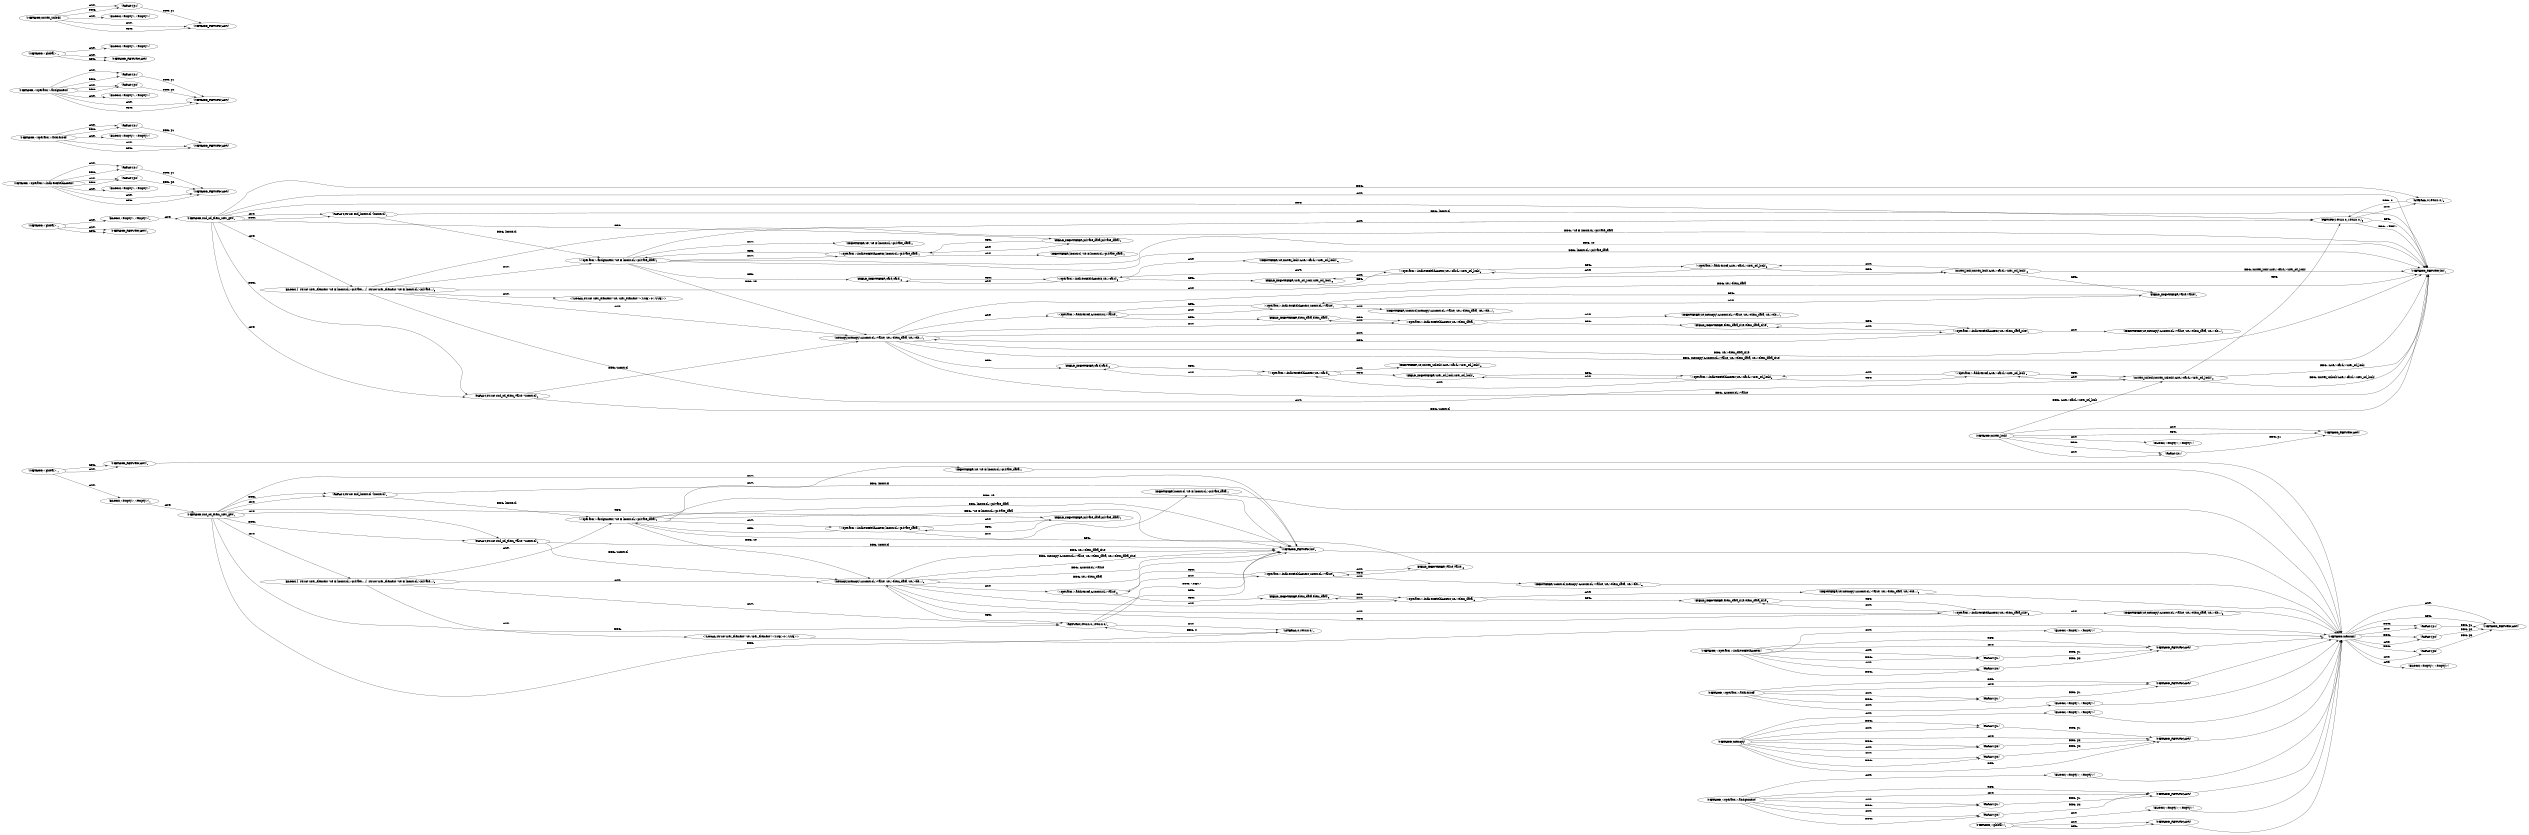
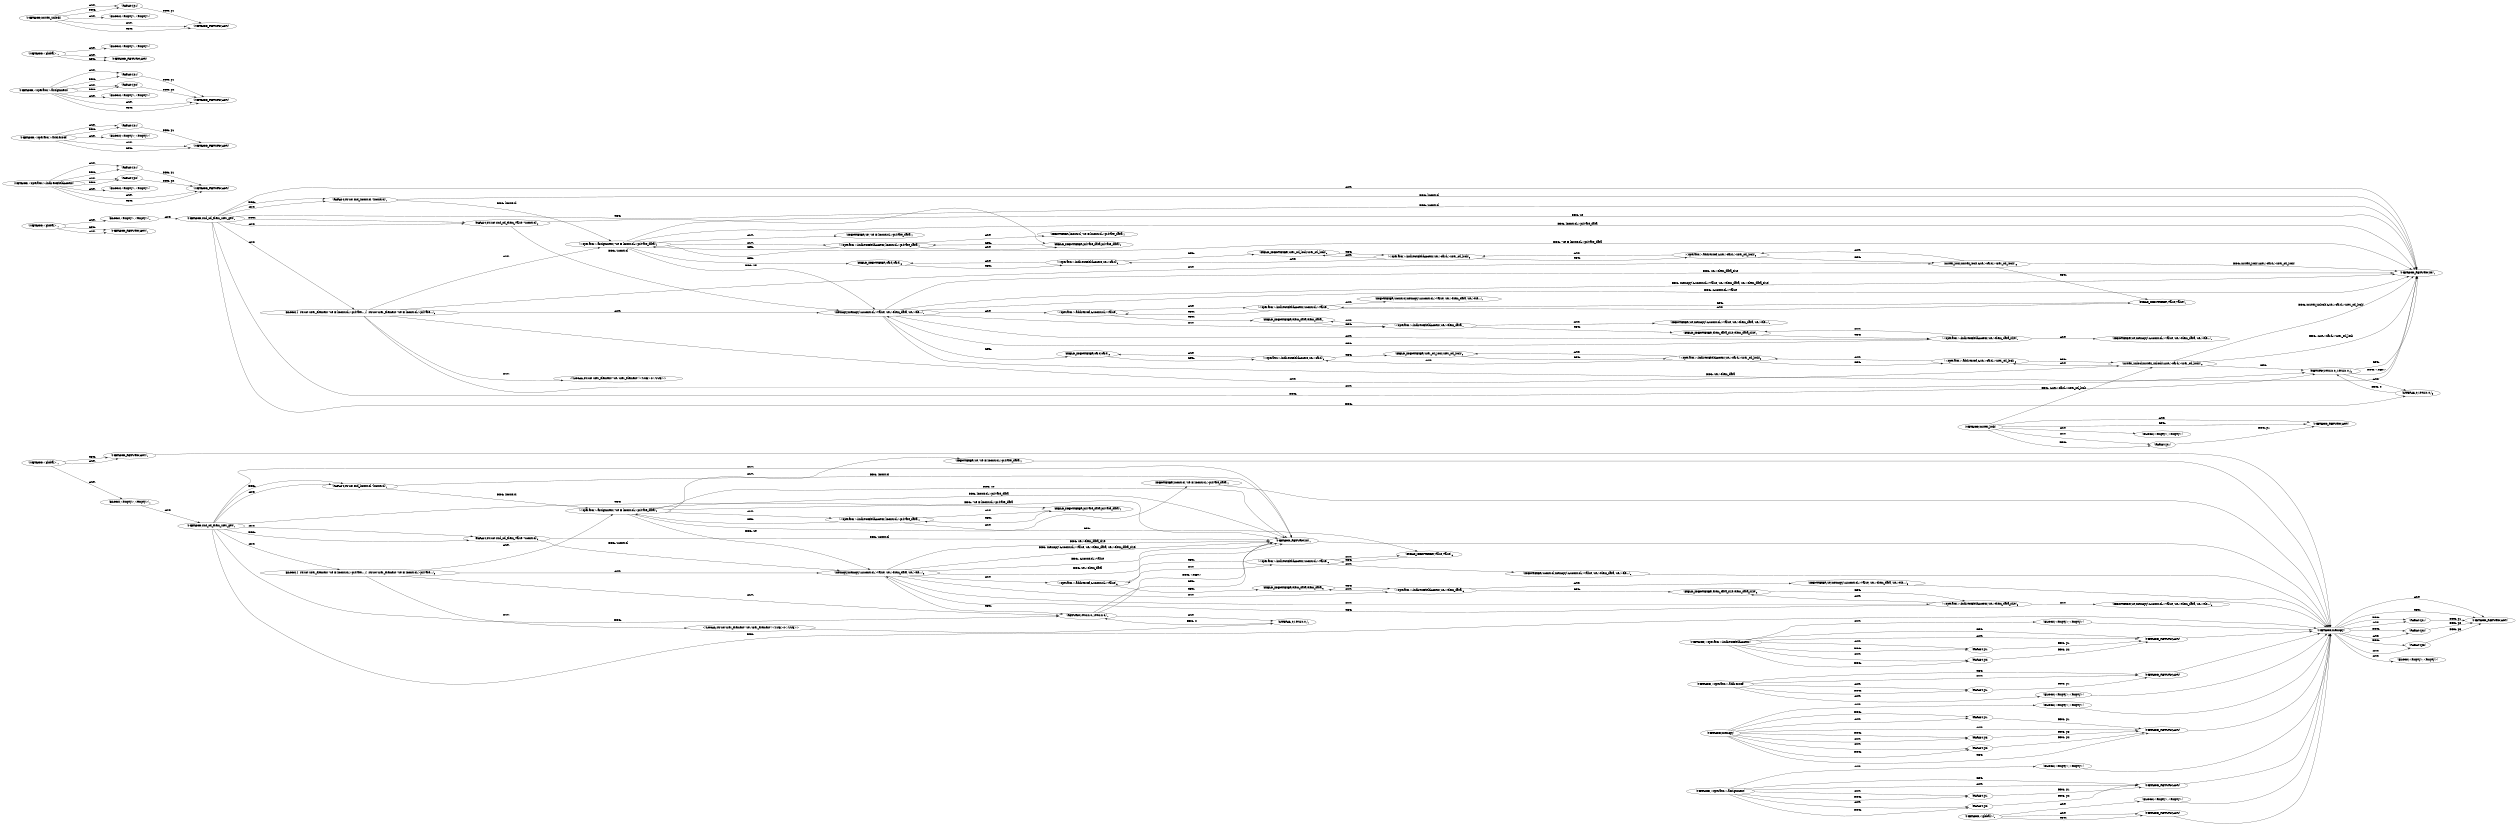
(1299, 261) -> none
(1440, 365) -> none
